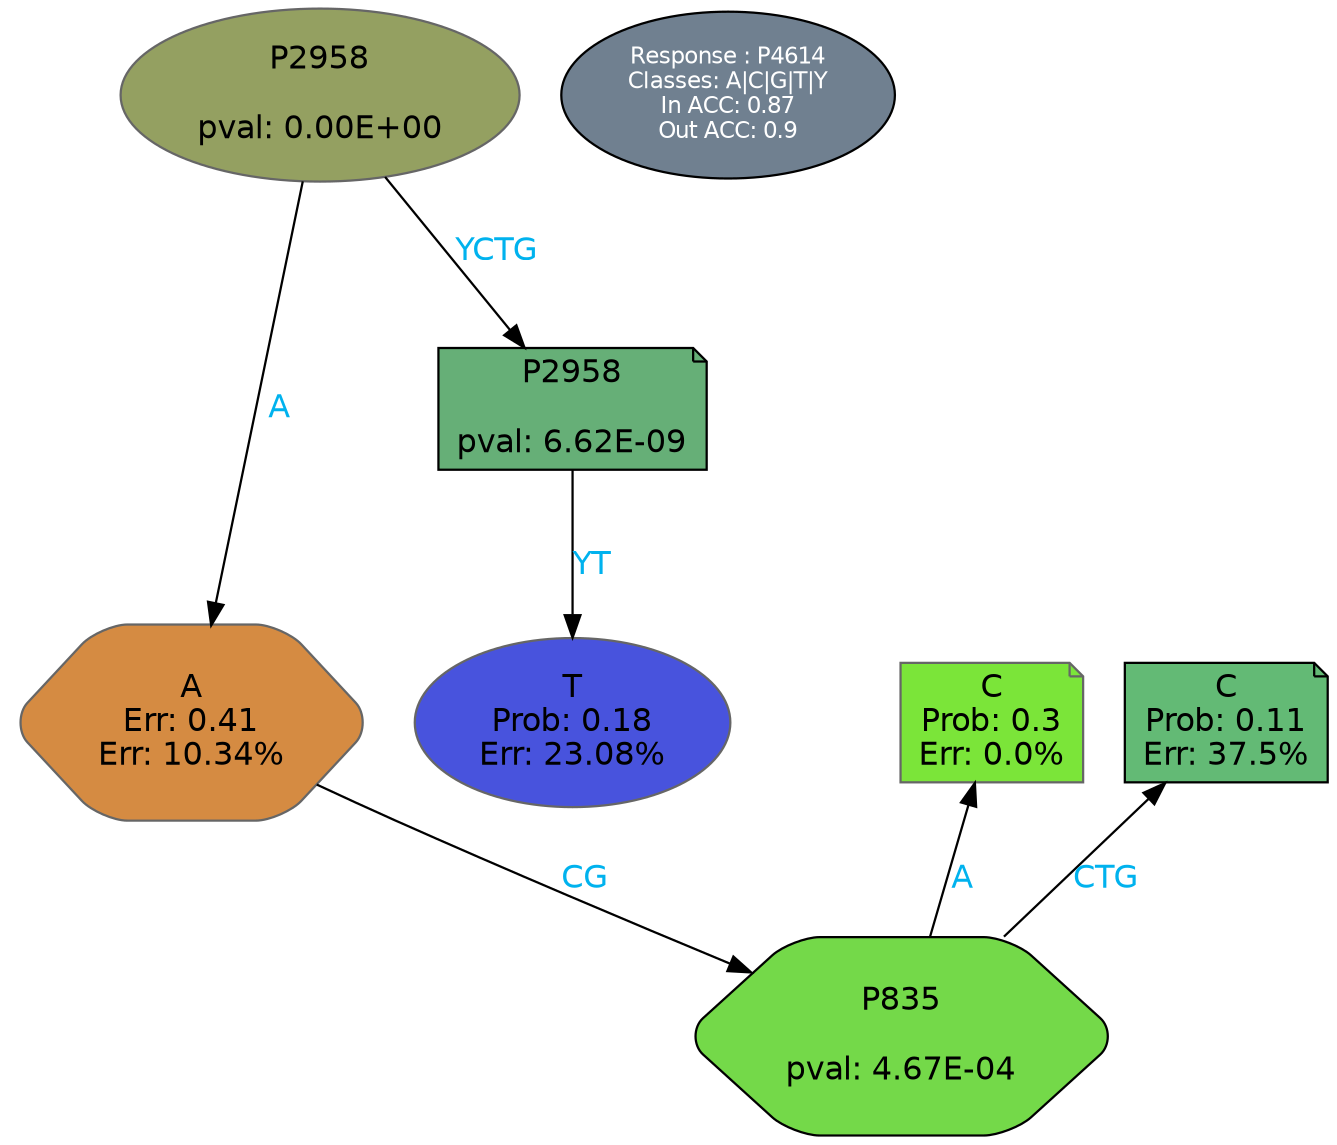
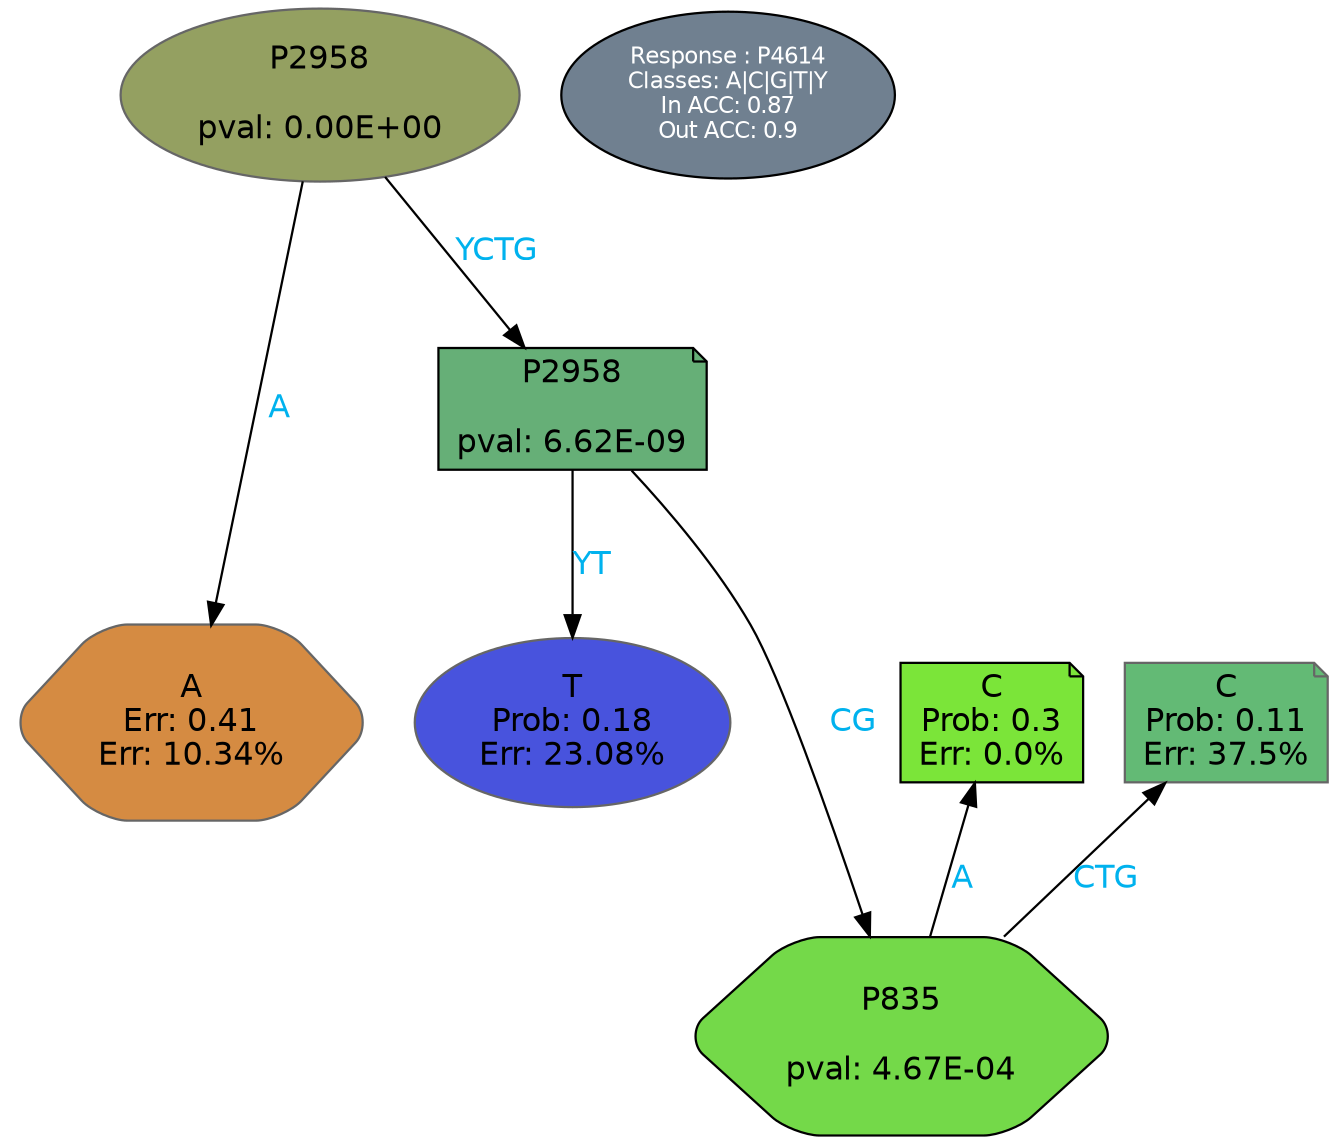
(992, 723) -> (992, 723)
(1226, 723) -> (1226, 723)
(523, 876) -> (775, 677)
